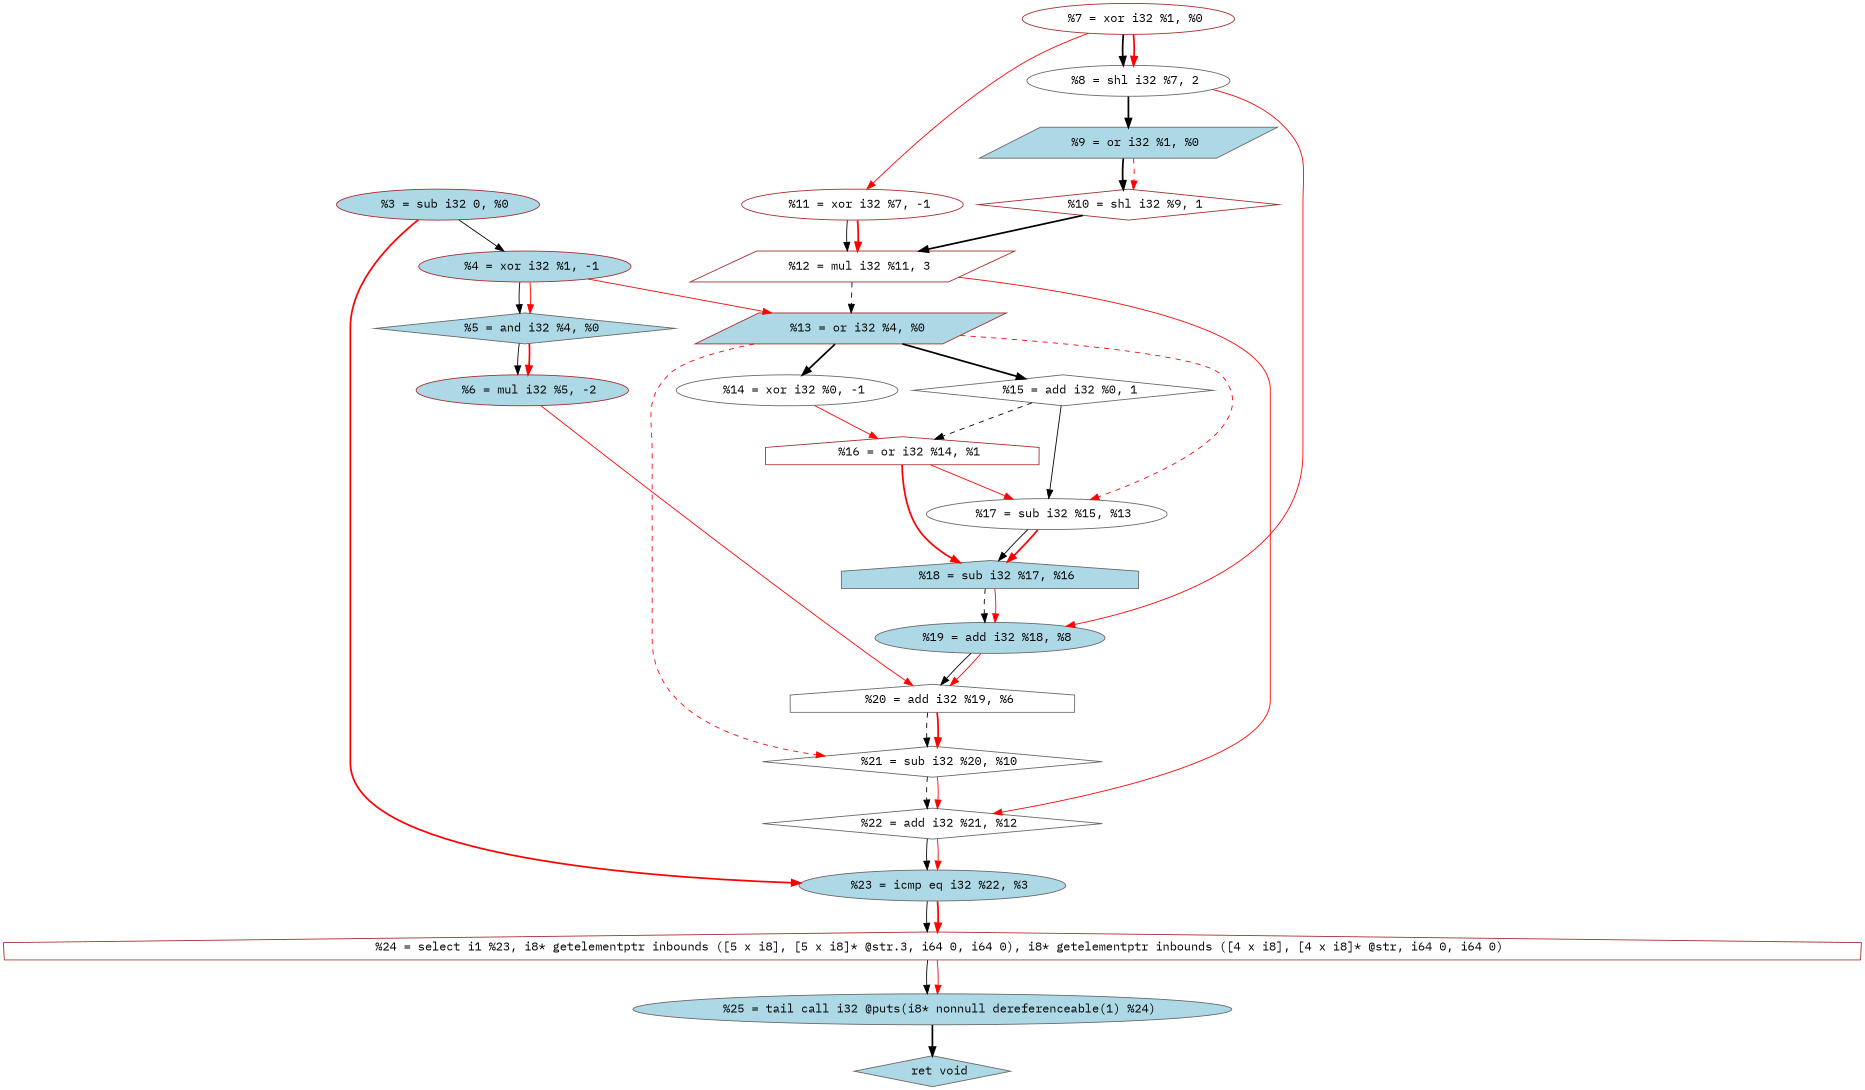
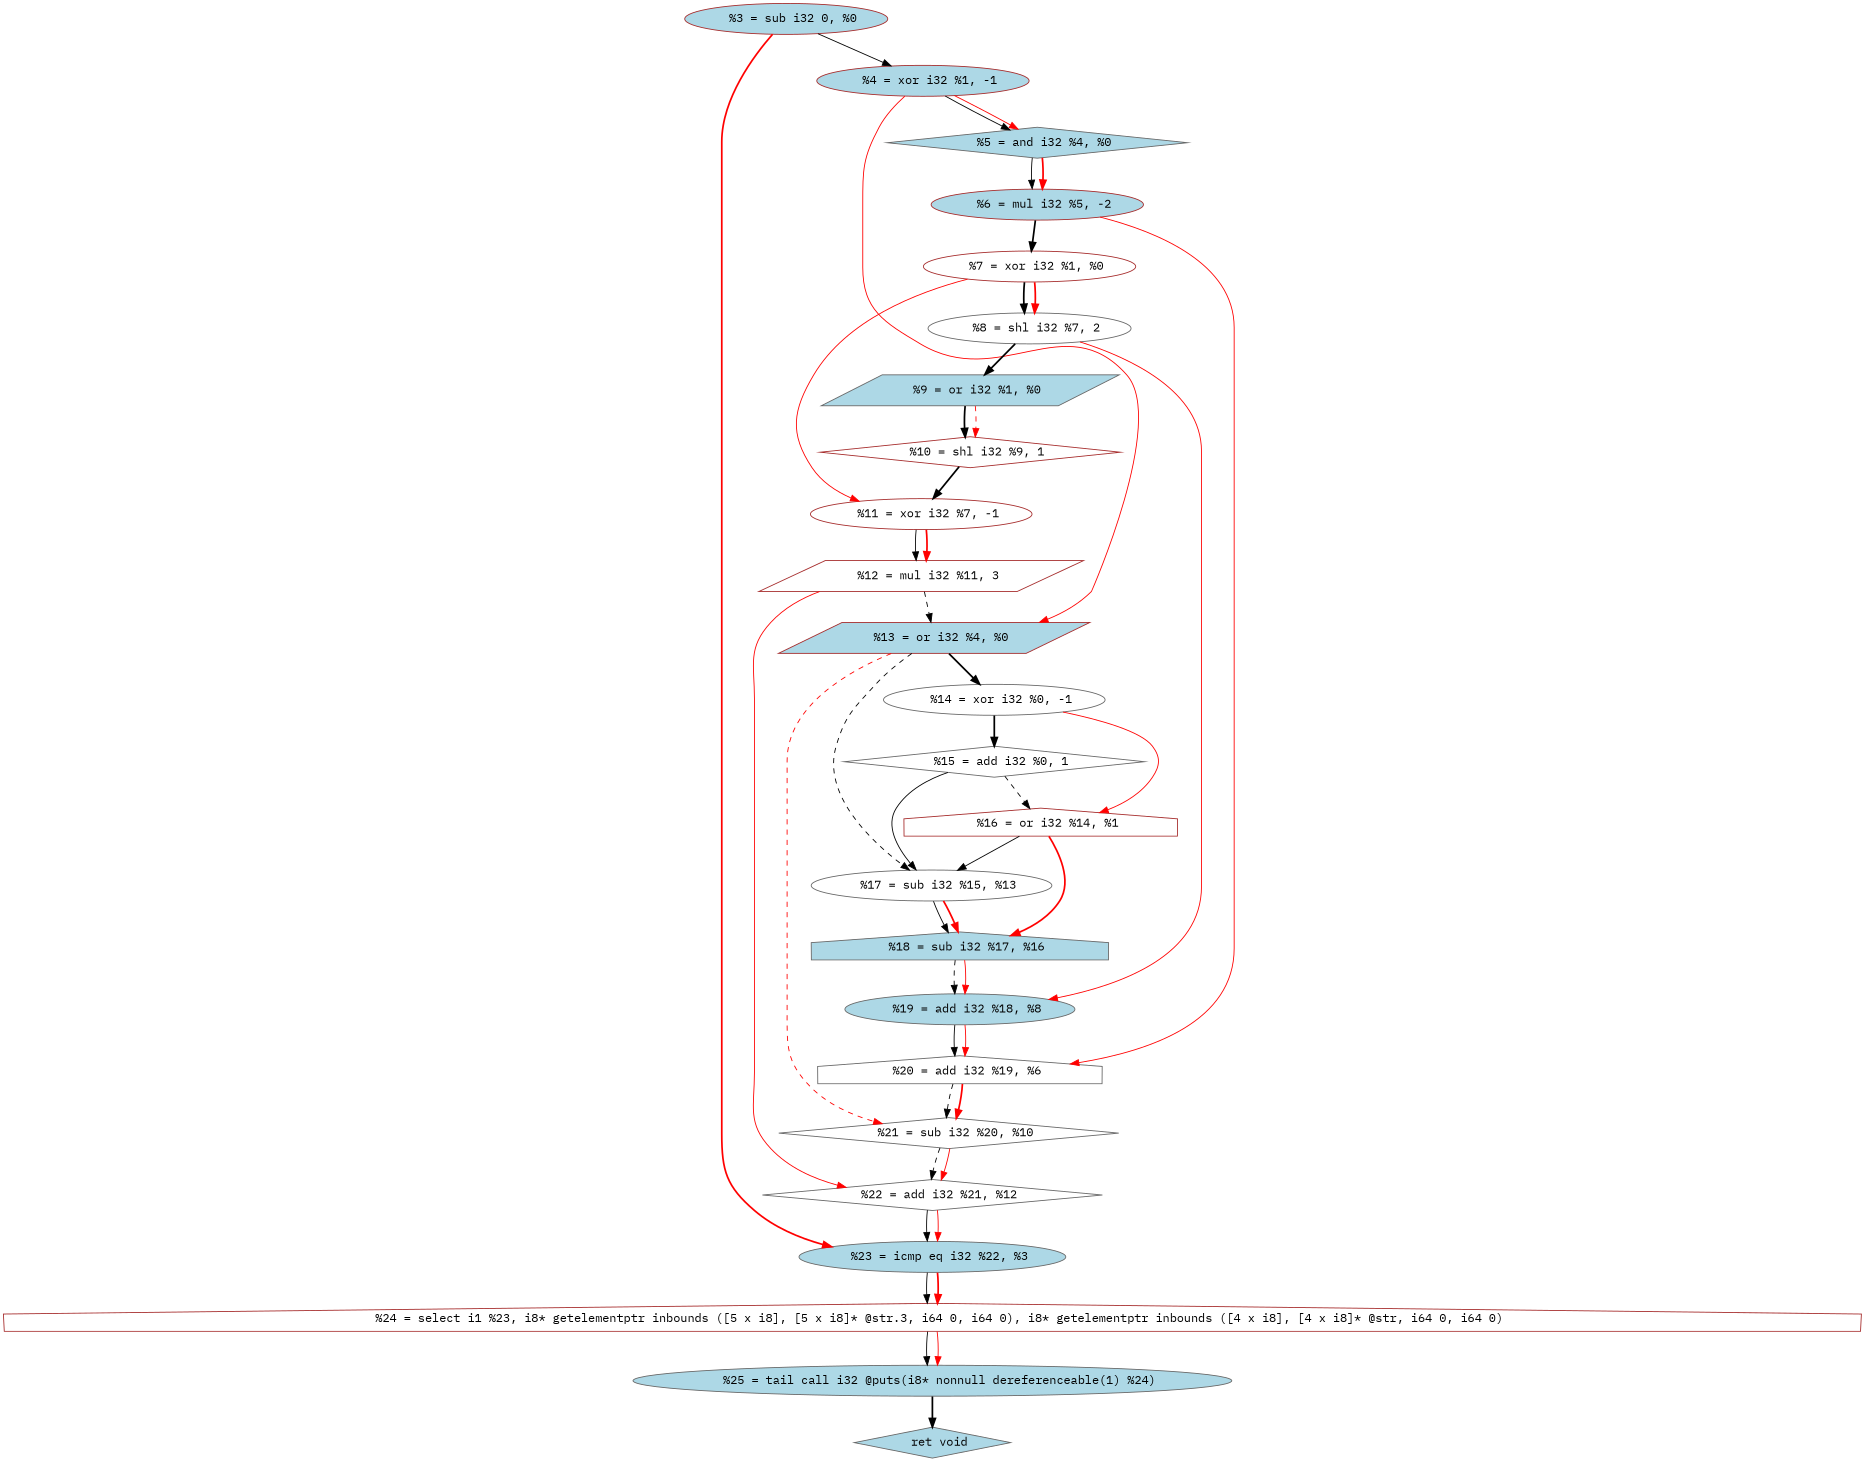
none -> (1034, 231)
(1005, 232) -> (949, 479)
(960, 360) -> (994, 727)
(1191, 363) -> (835, 757)
(968, 480) -> (992, 851)
